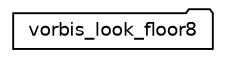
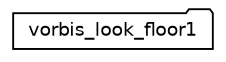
(113, 31) -> (113, 31)
